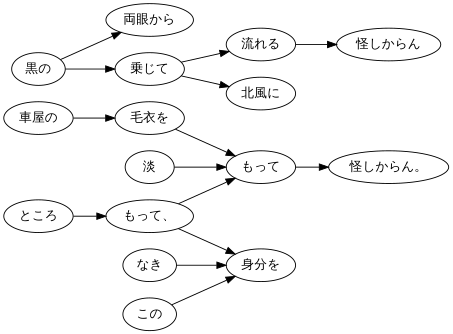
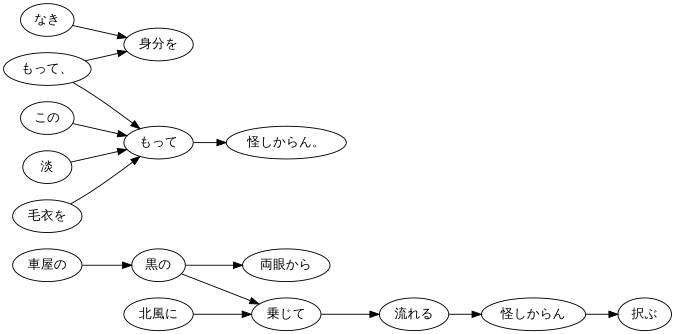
(201, 80) -> (218, 314)
(89, 118) -> (102, 265)
(38, 216) -> none
(199, 292) -> (95, 129)
none -> (645, 314)
